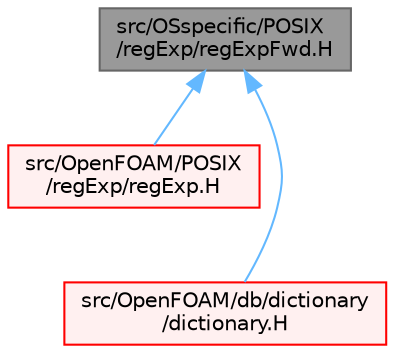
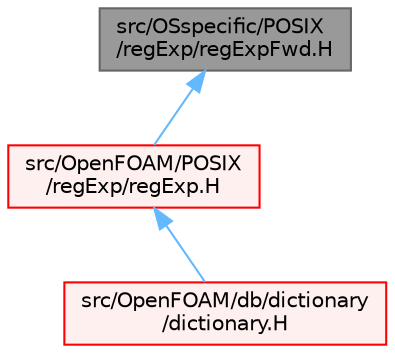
(281, 187) -> (186, 254)
